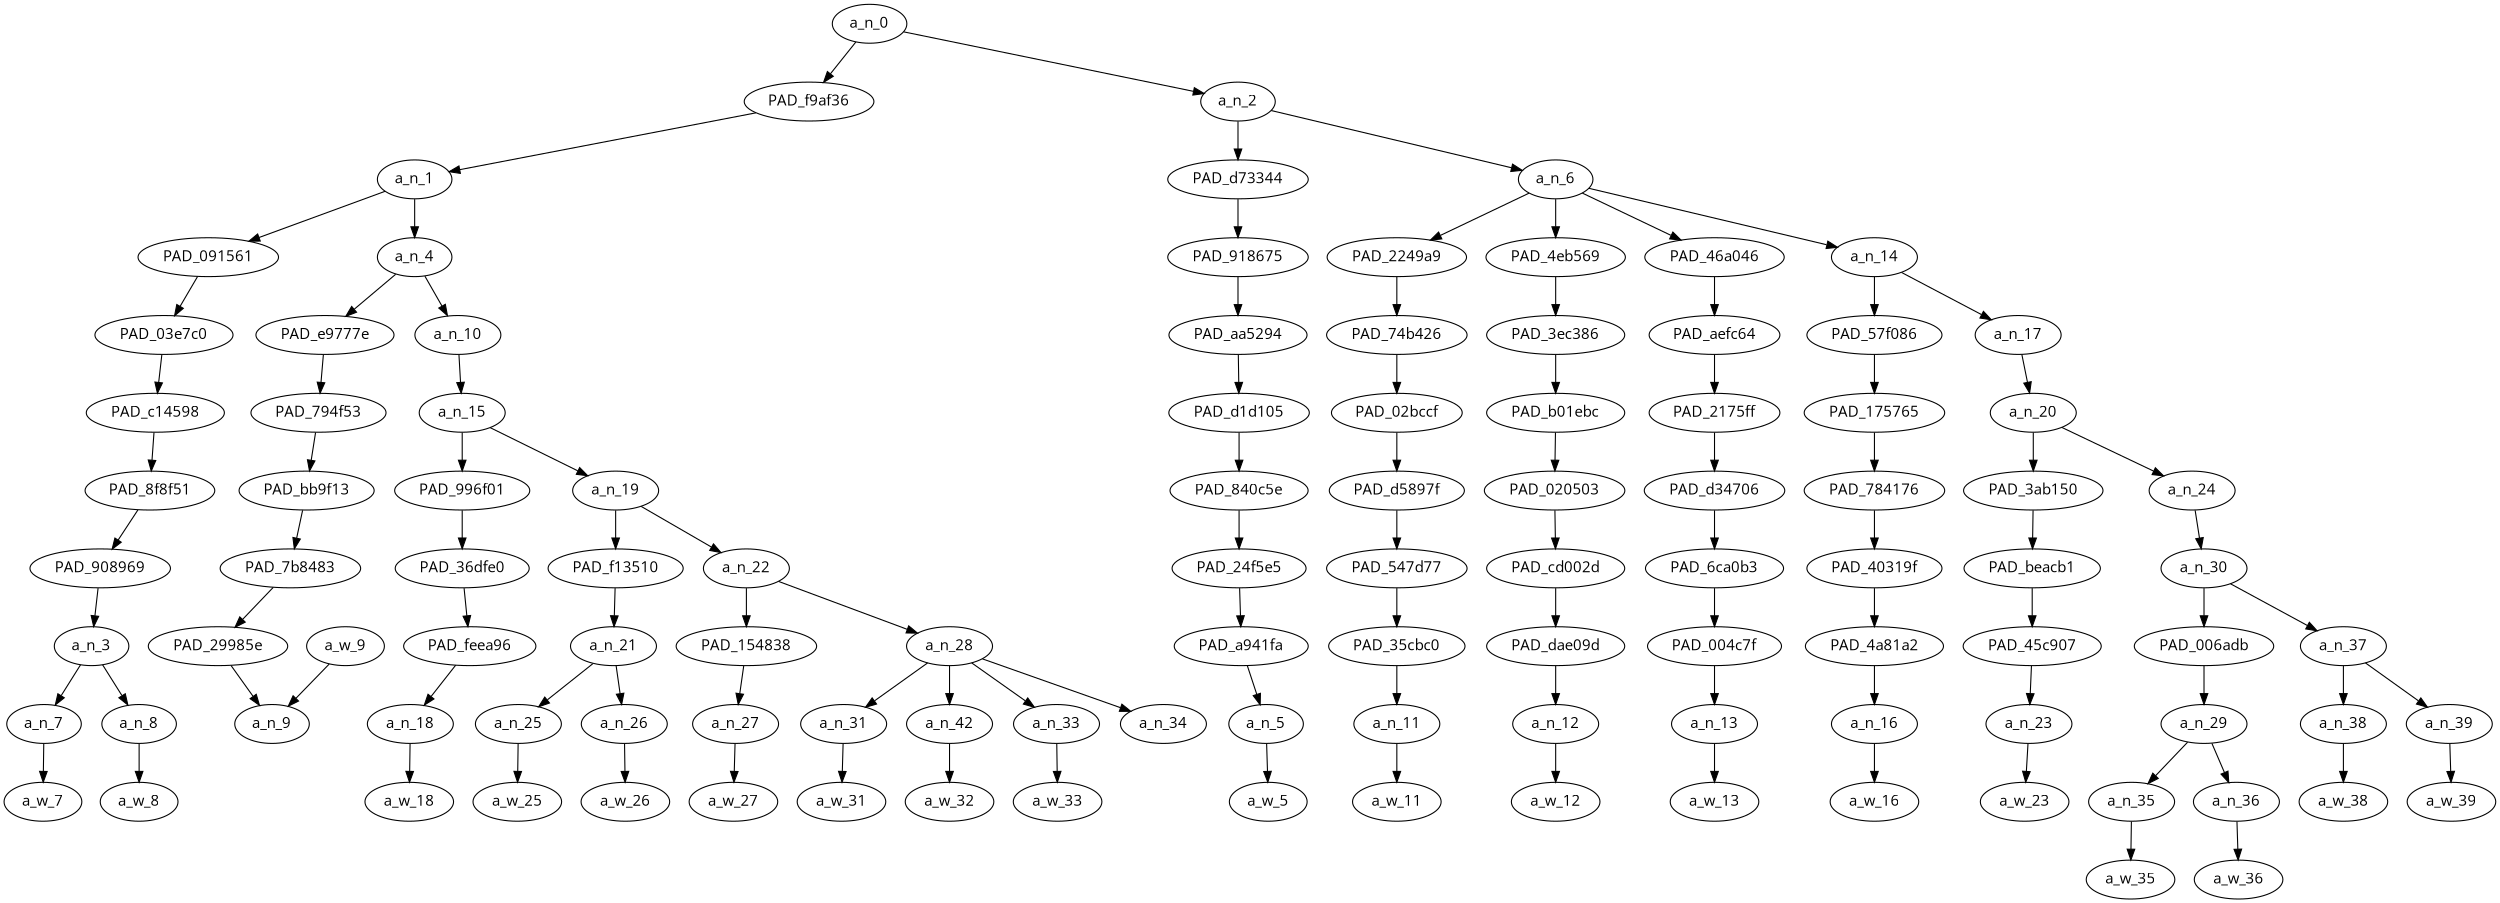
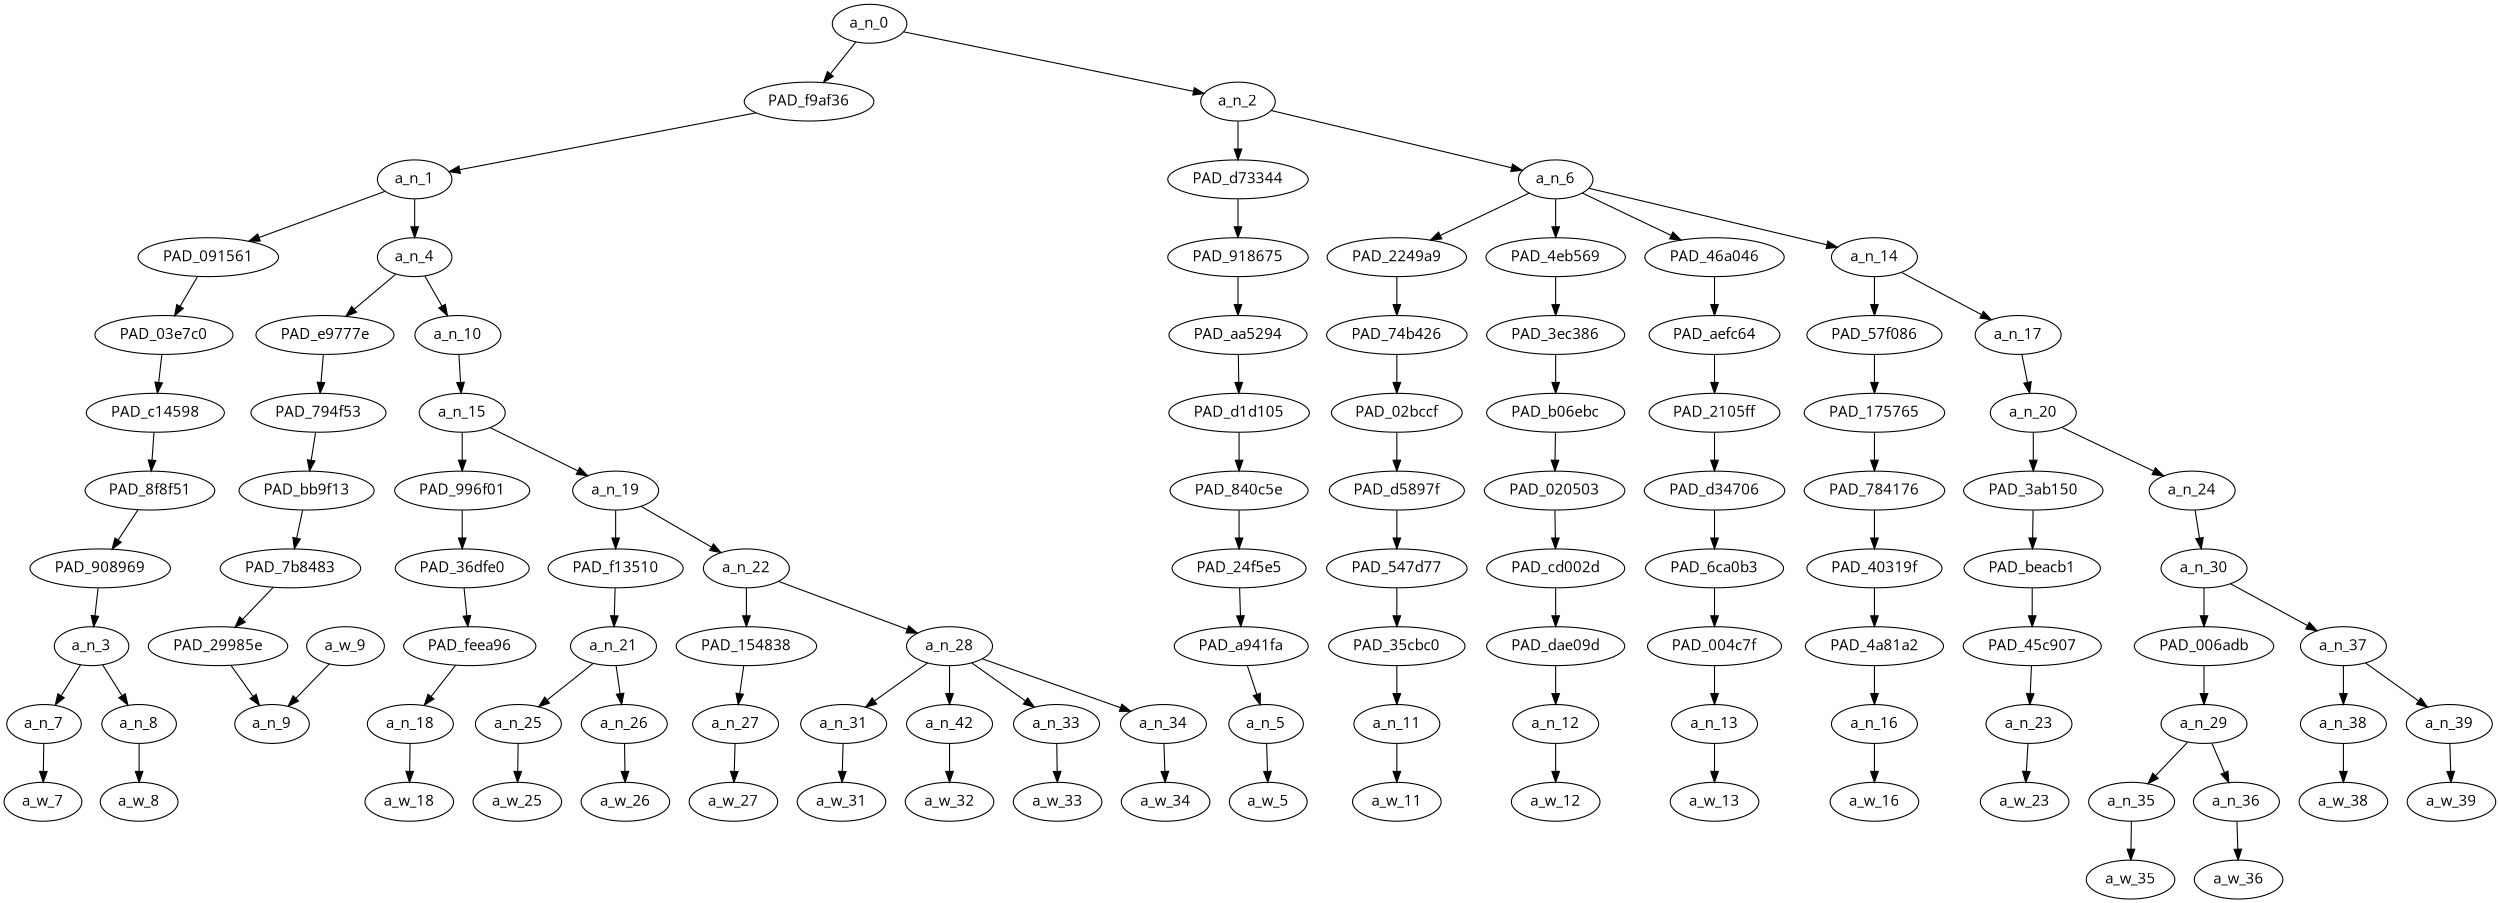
(1556, 413) -> (1556, 413)
(1715, 413) -> (1715, 413)
none -> (1166, 802)
